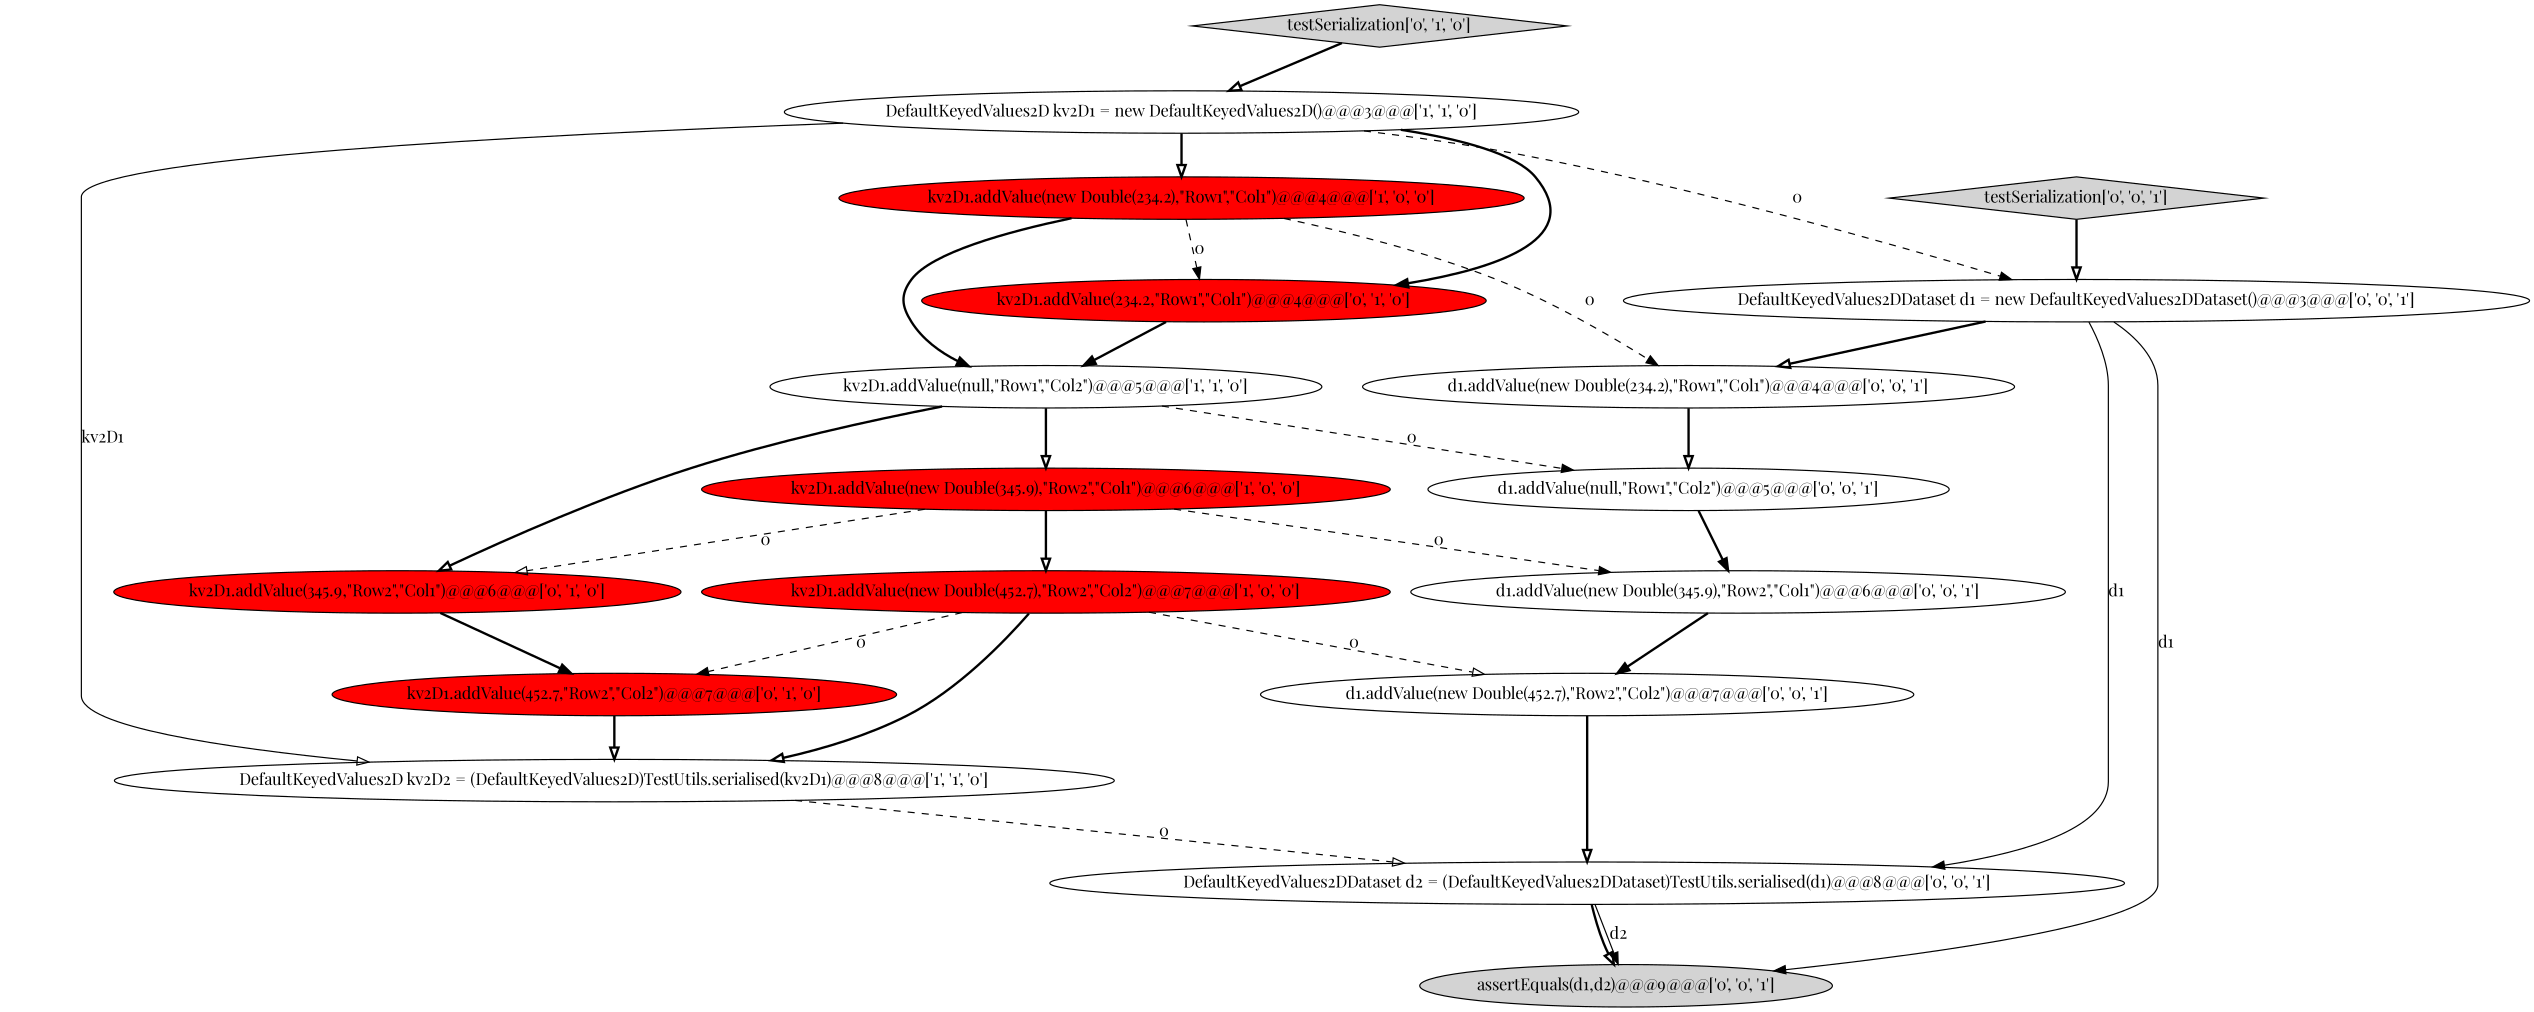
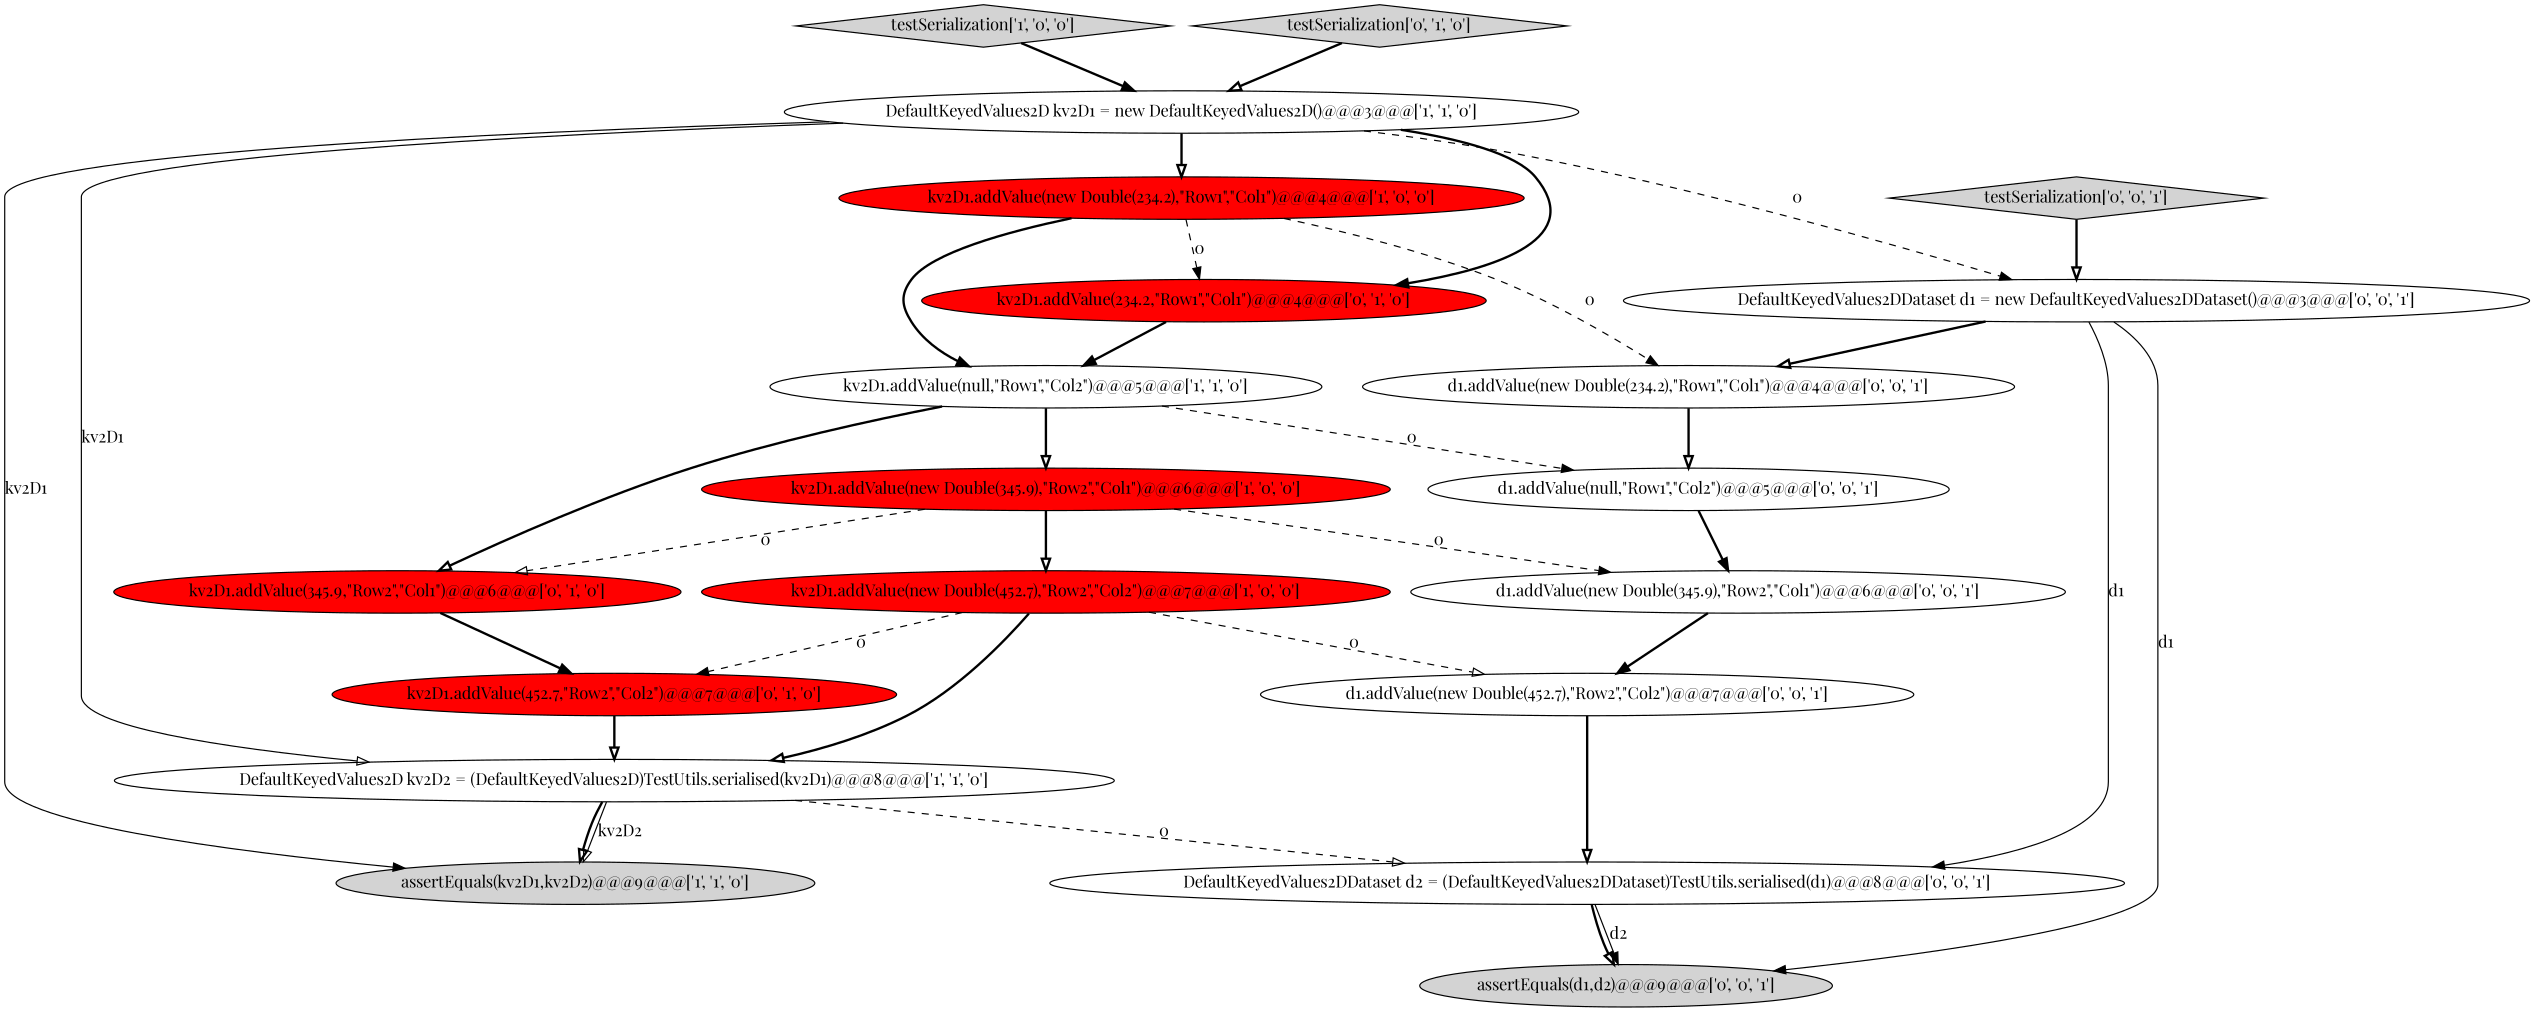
none -> (983, 26)
none -> (575, 883)
